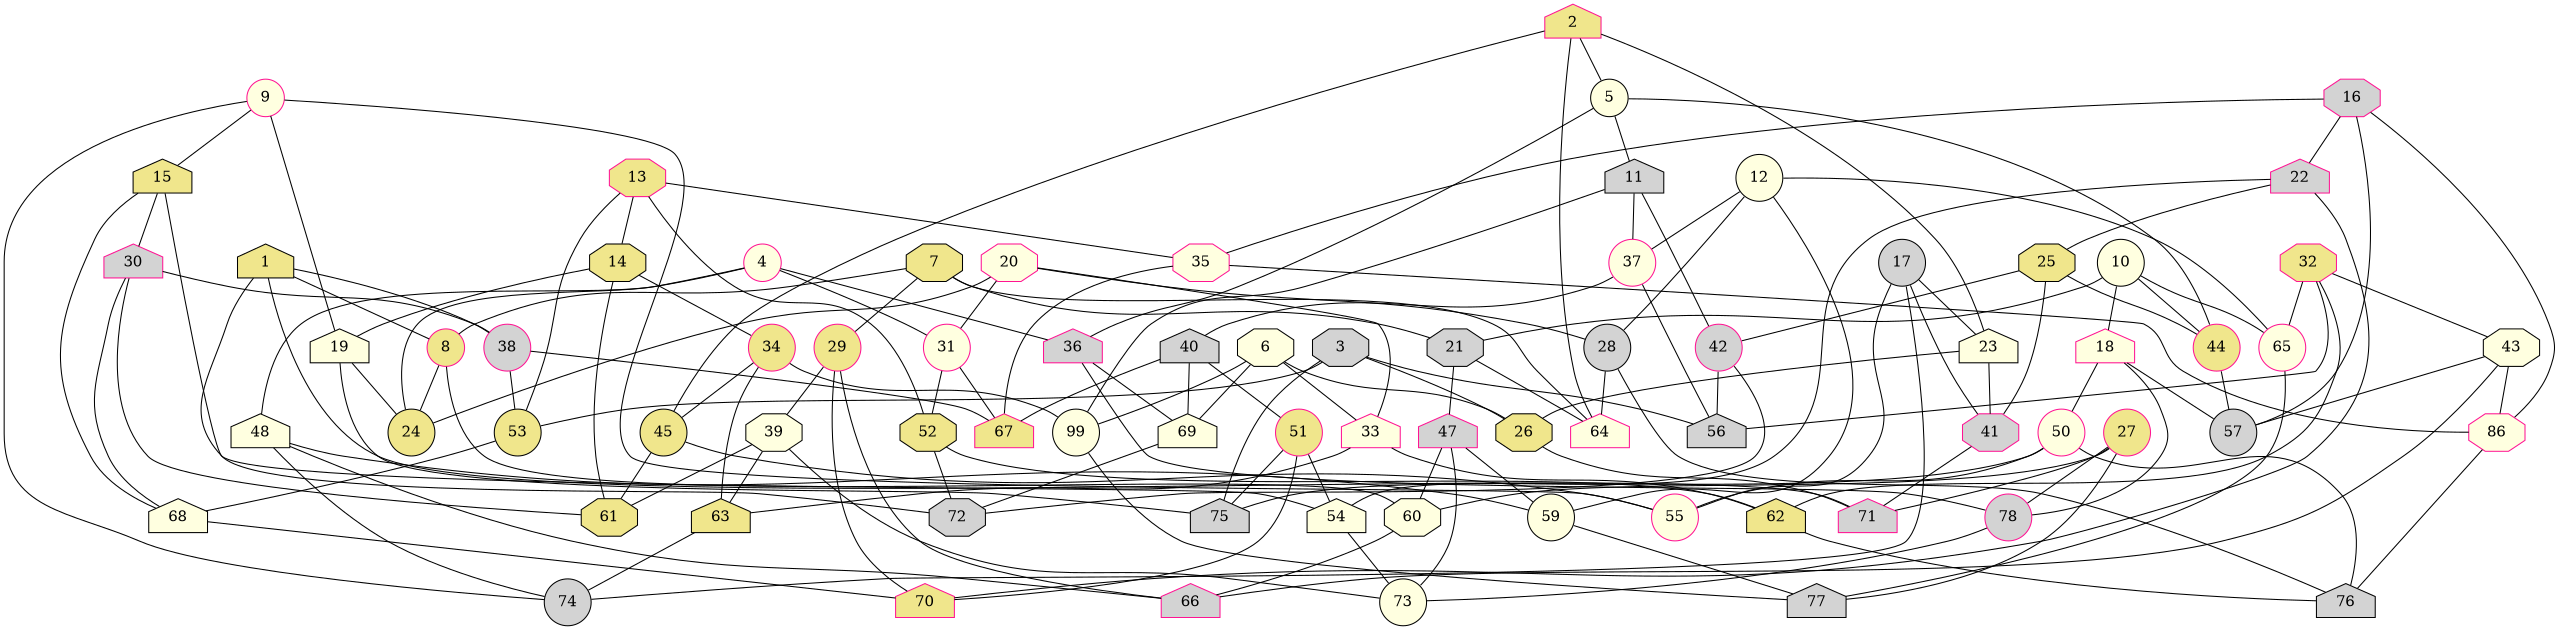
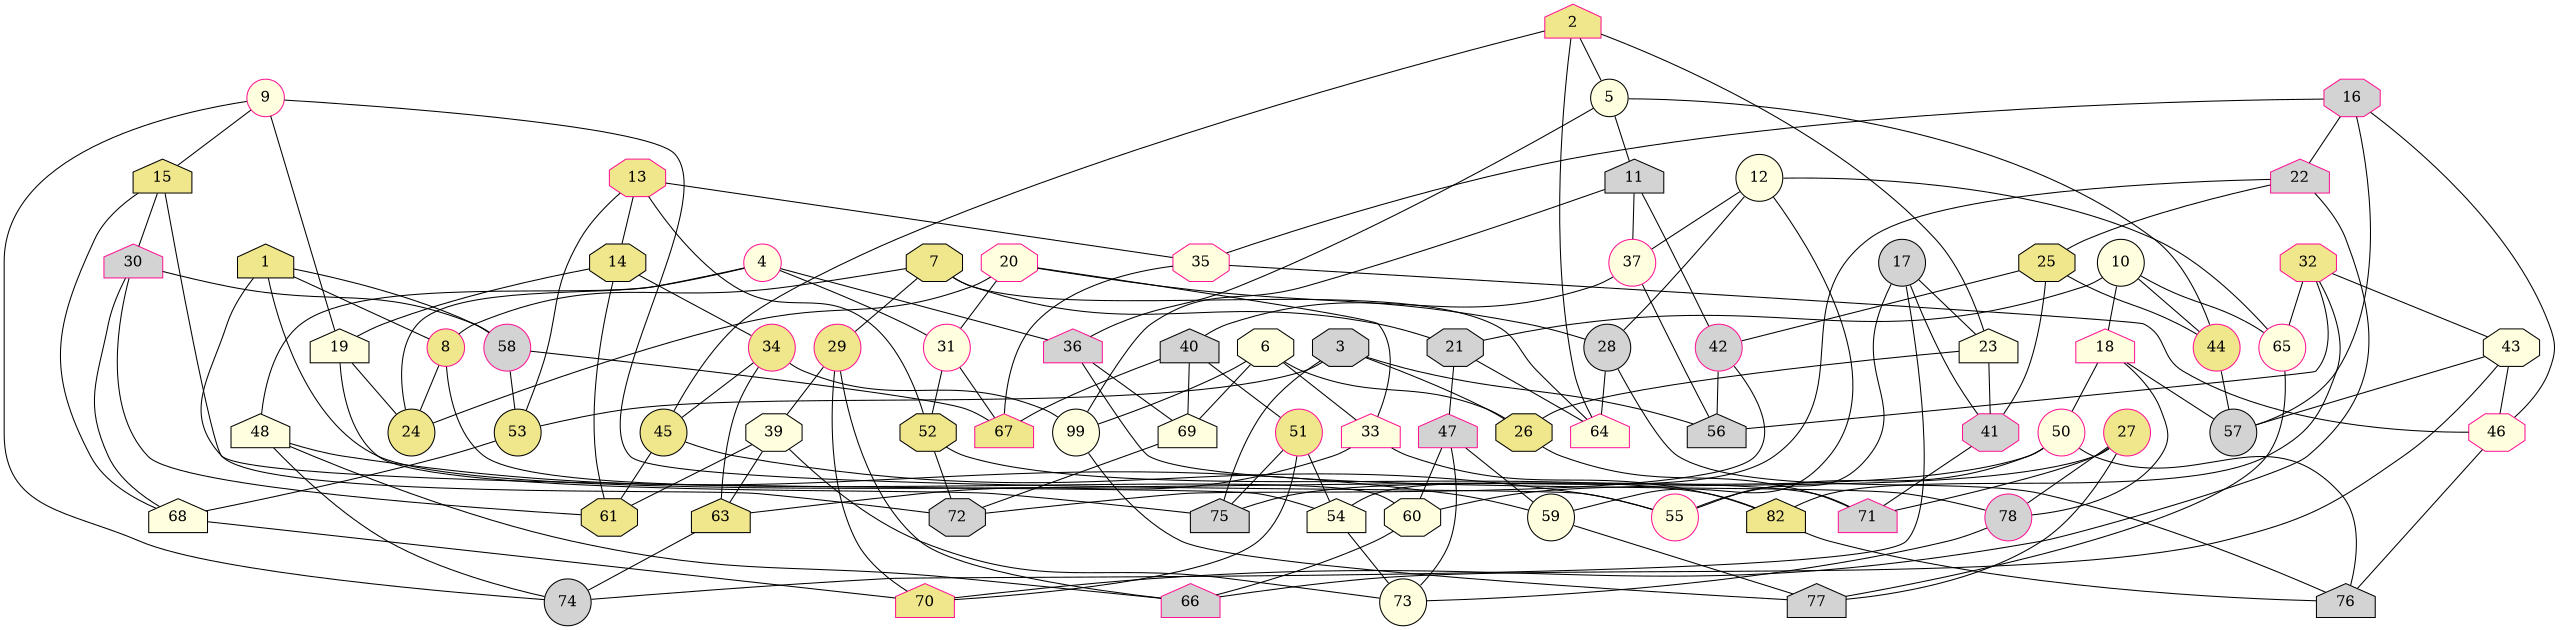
(507, 348) -> (507, 348)
(2497, 433) -> (2497, 433)
(1776, 517) -> (1776, 517)
